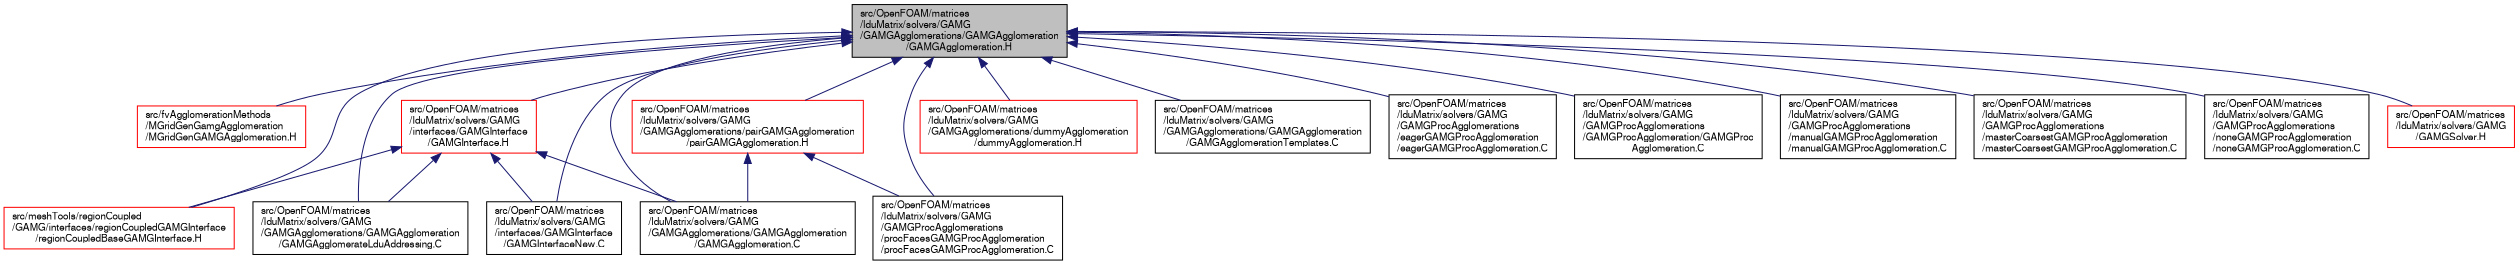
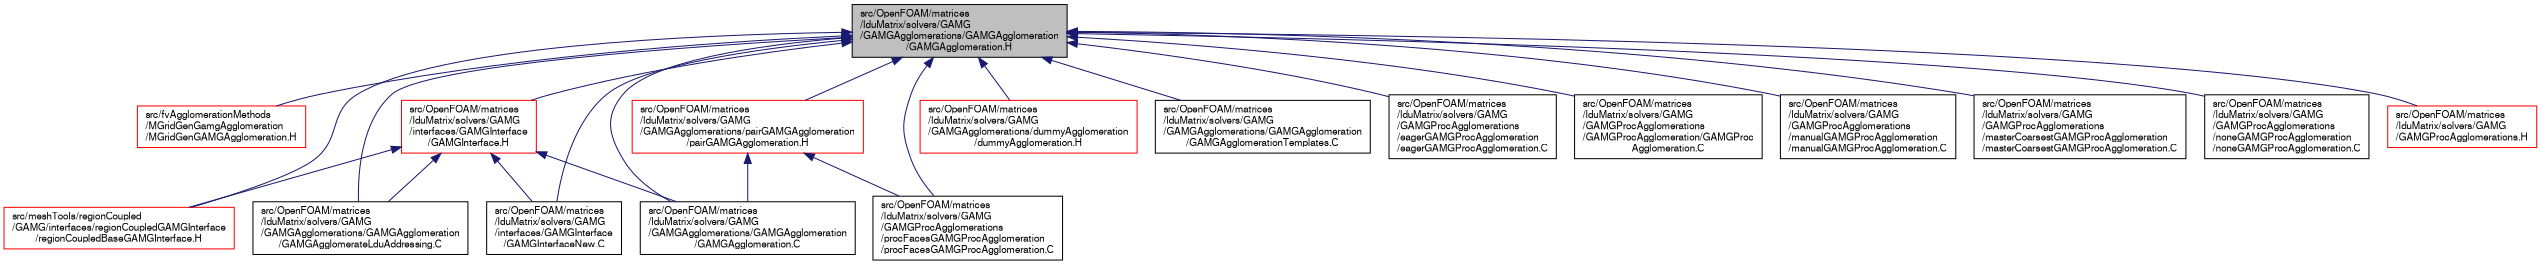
(2451, 127) -> (2462, 127)
